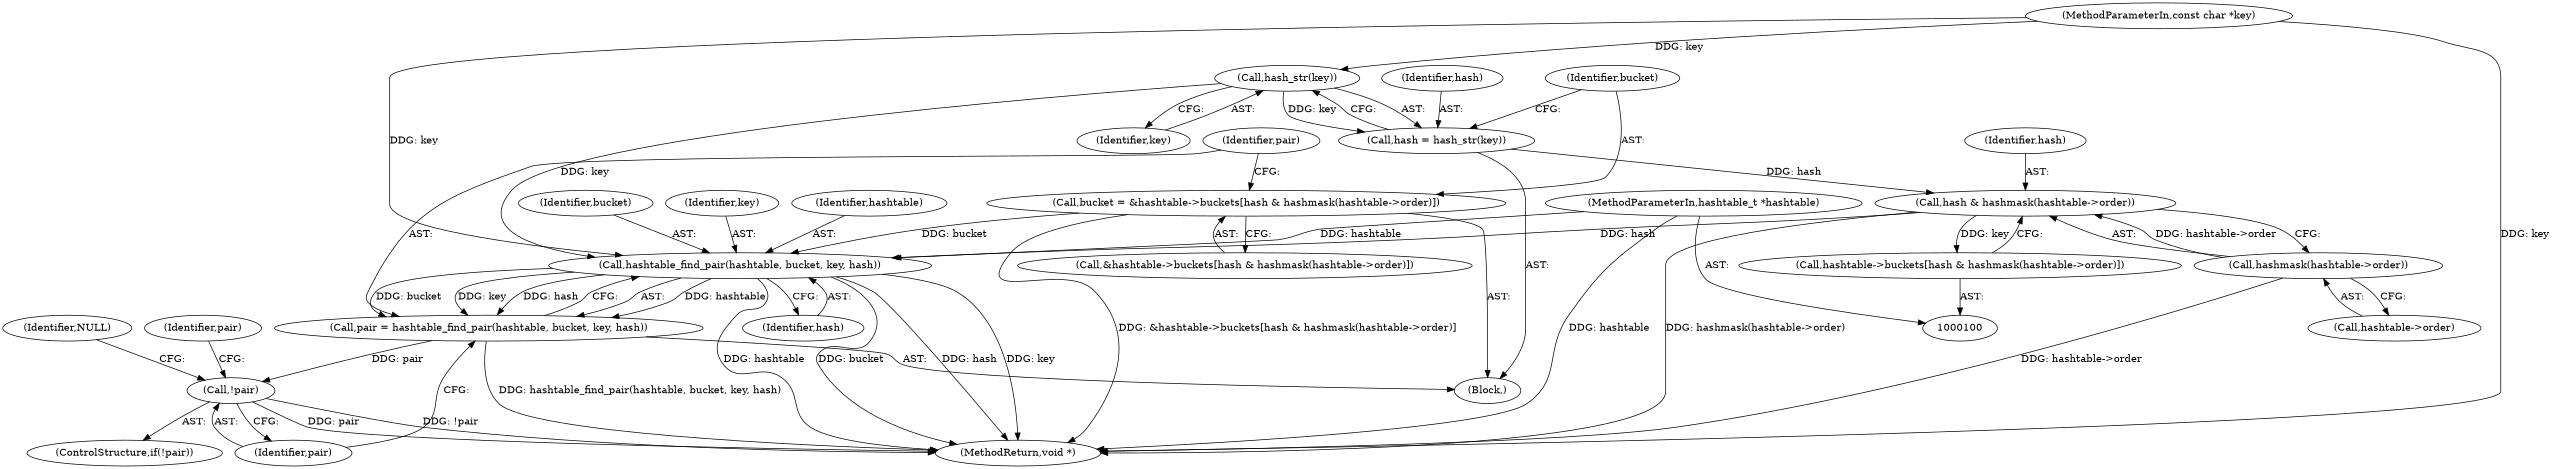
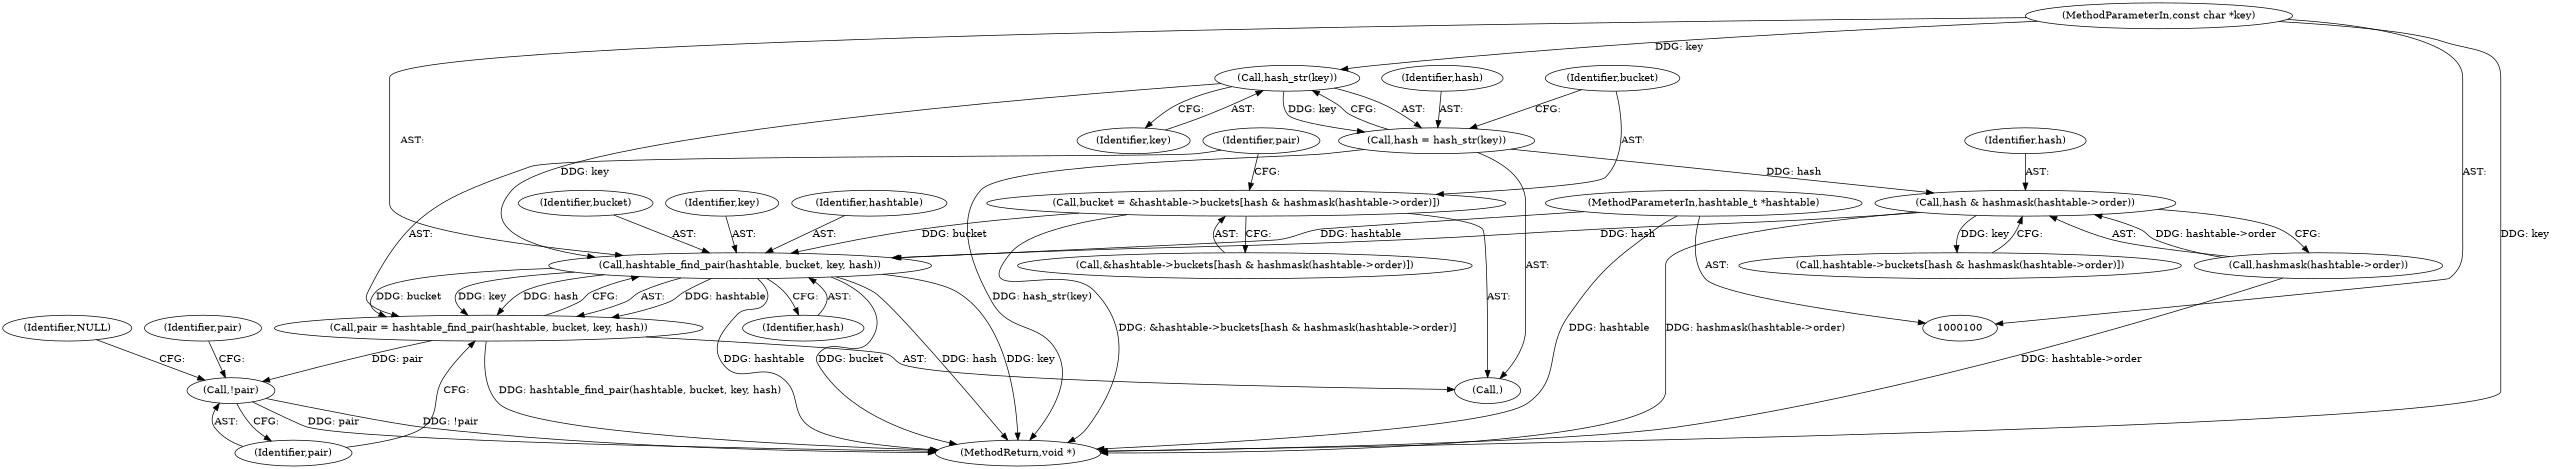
(414, 141) -> (414, 141)
none -> (1025, 176)
(1960, 293) -> (2425, 282)
(2394, 328) -> none
(1488, 391) -> (1488, 391)
(125, 453) -> none
